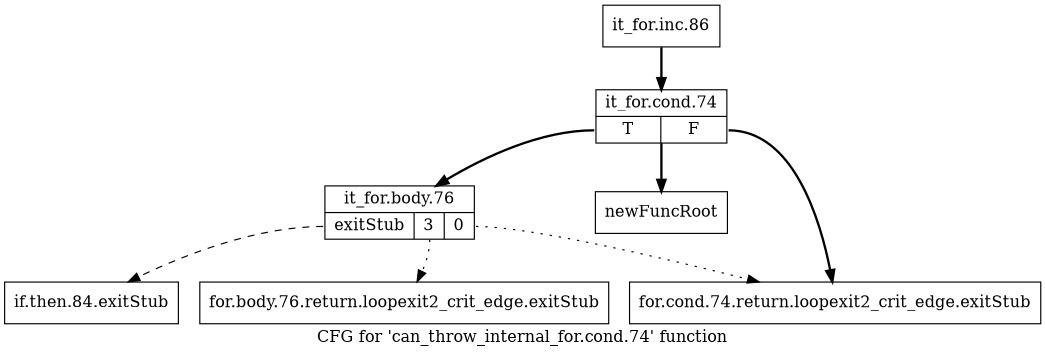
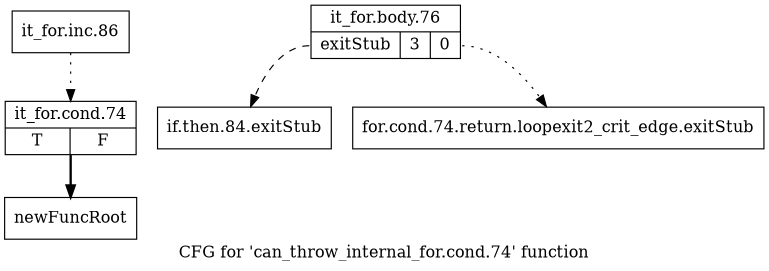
(661, 63) -> (71, 71)
(517, 145) -> none
(800, 182) -> none
(404, 303) -> none
